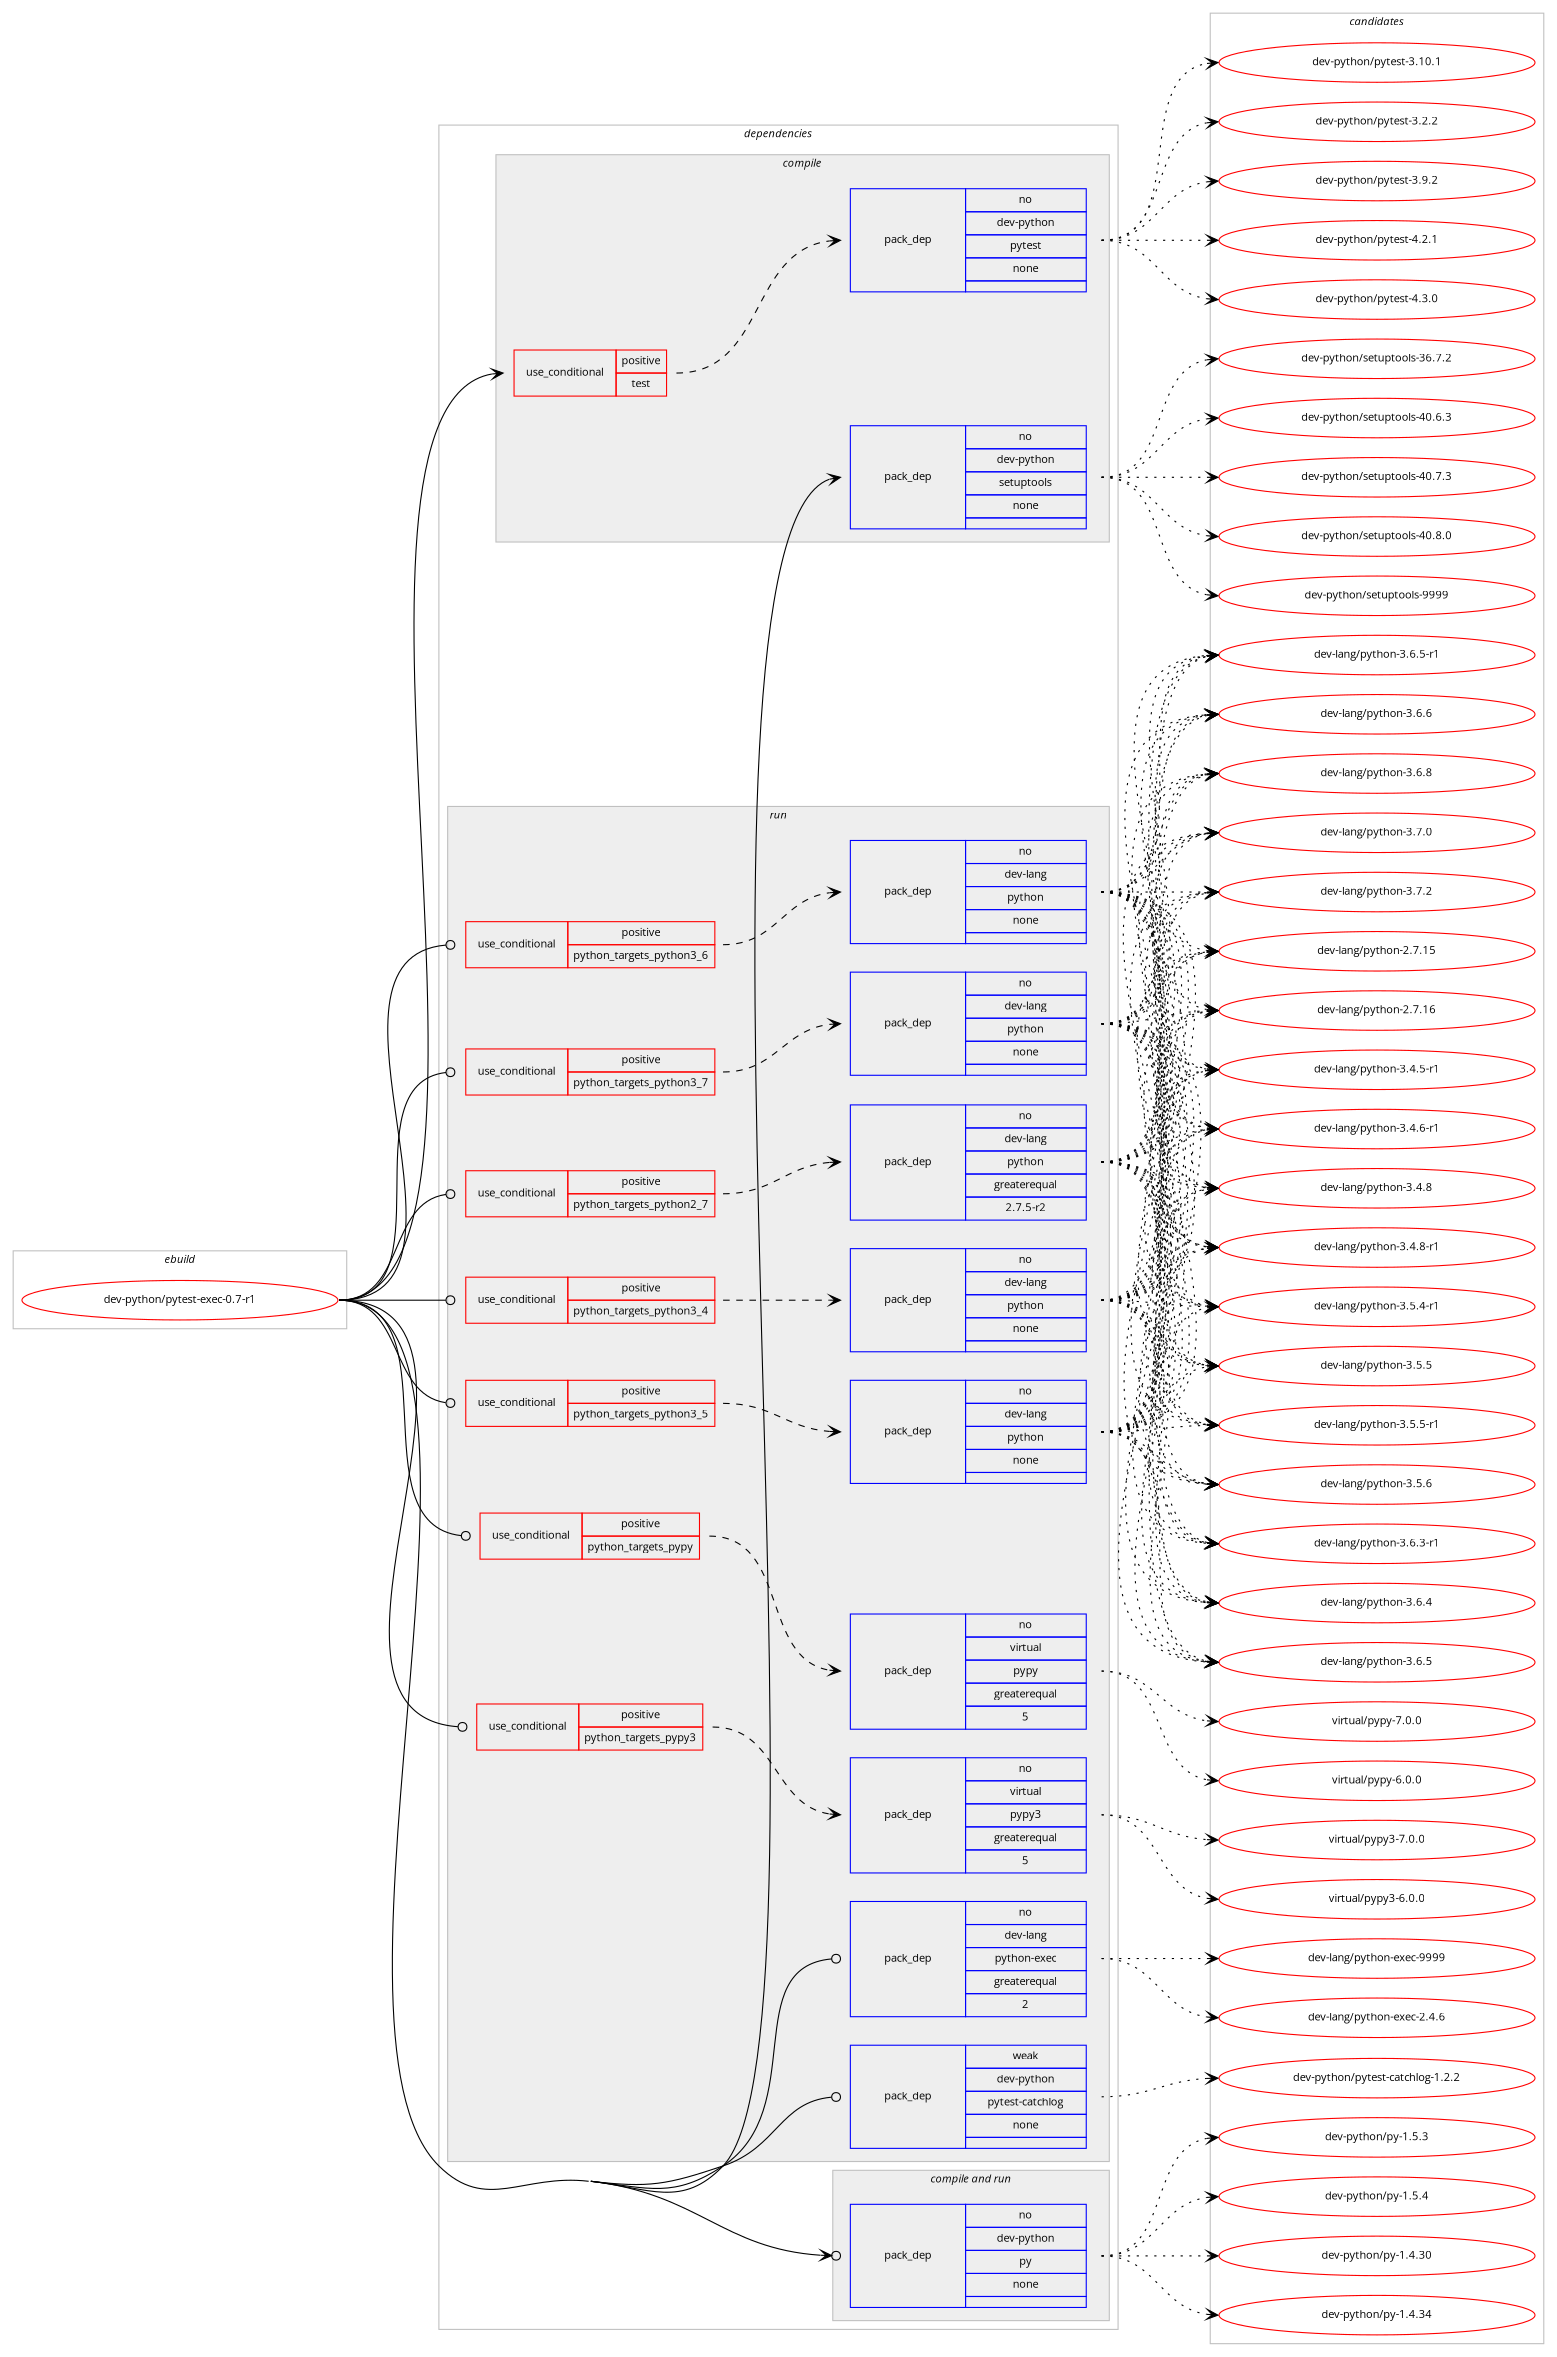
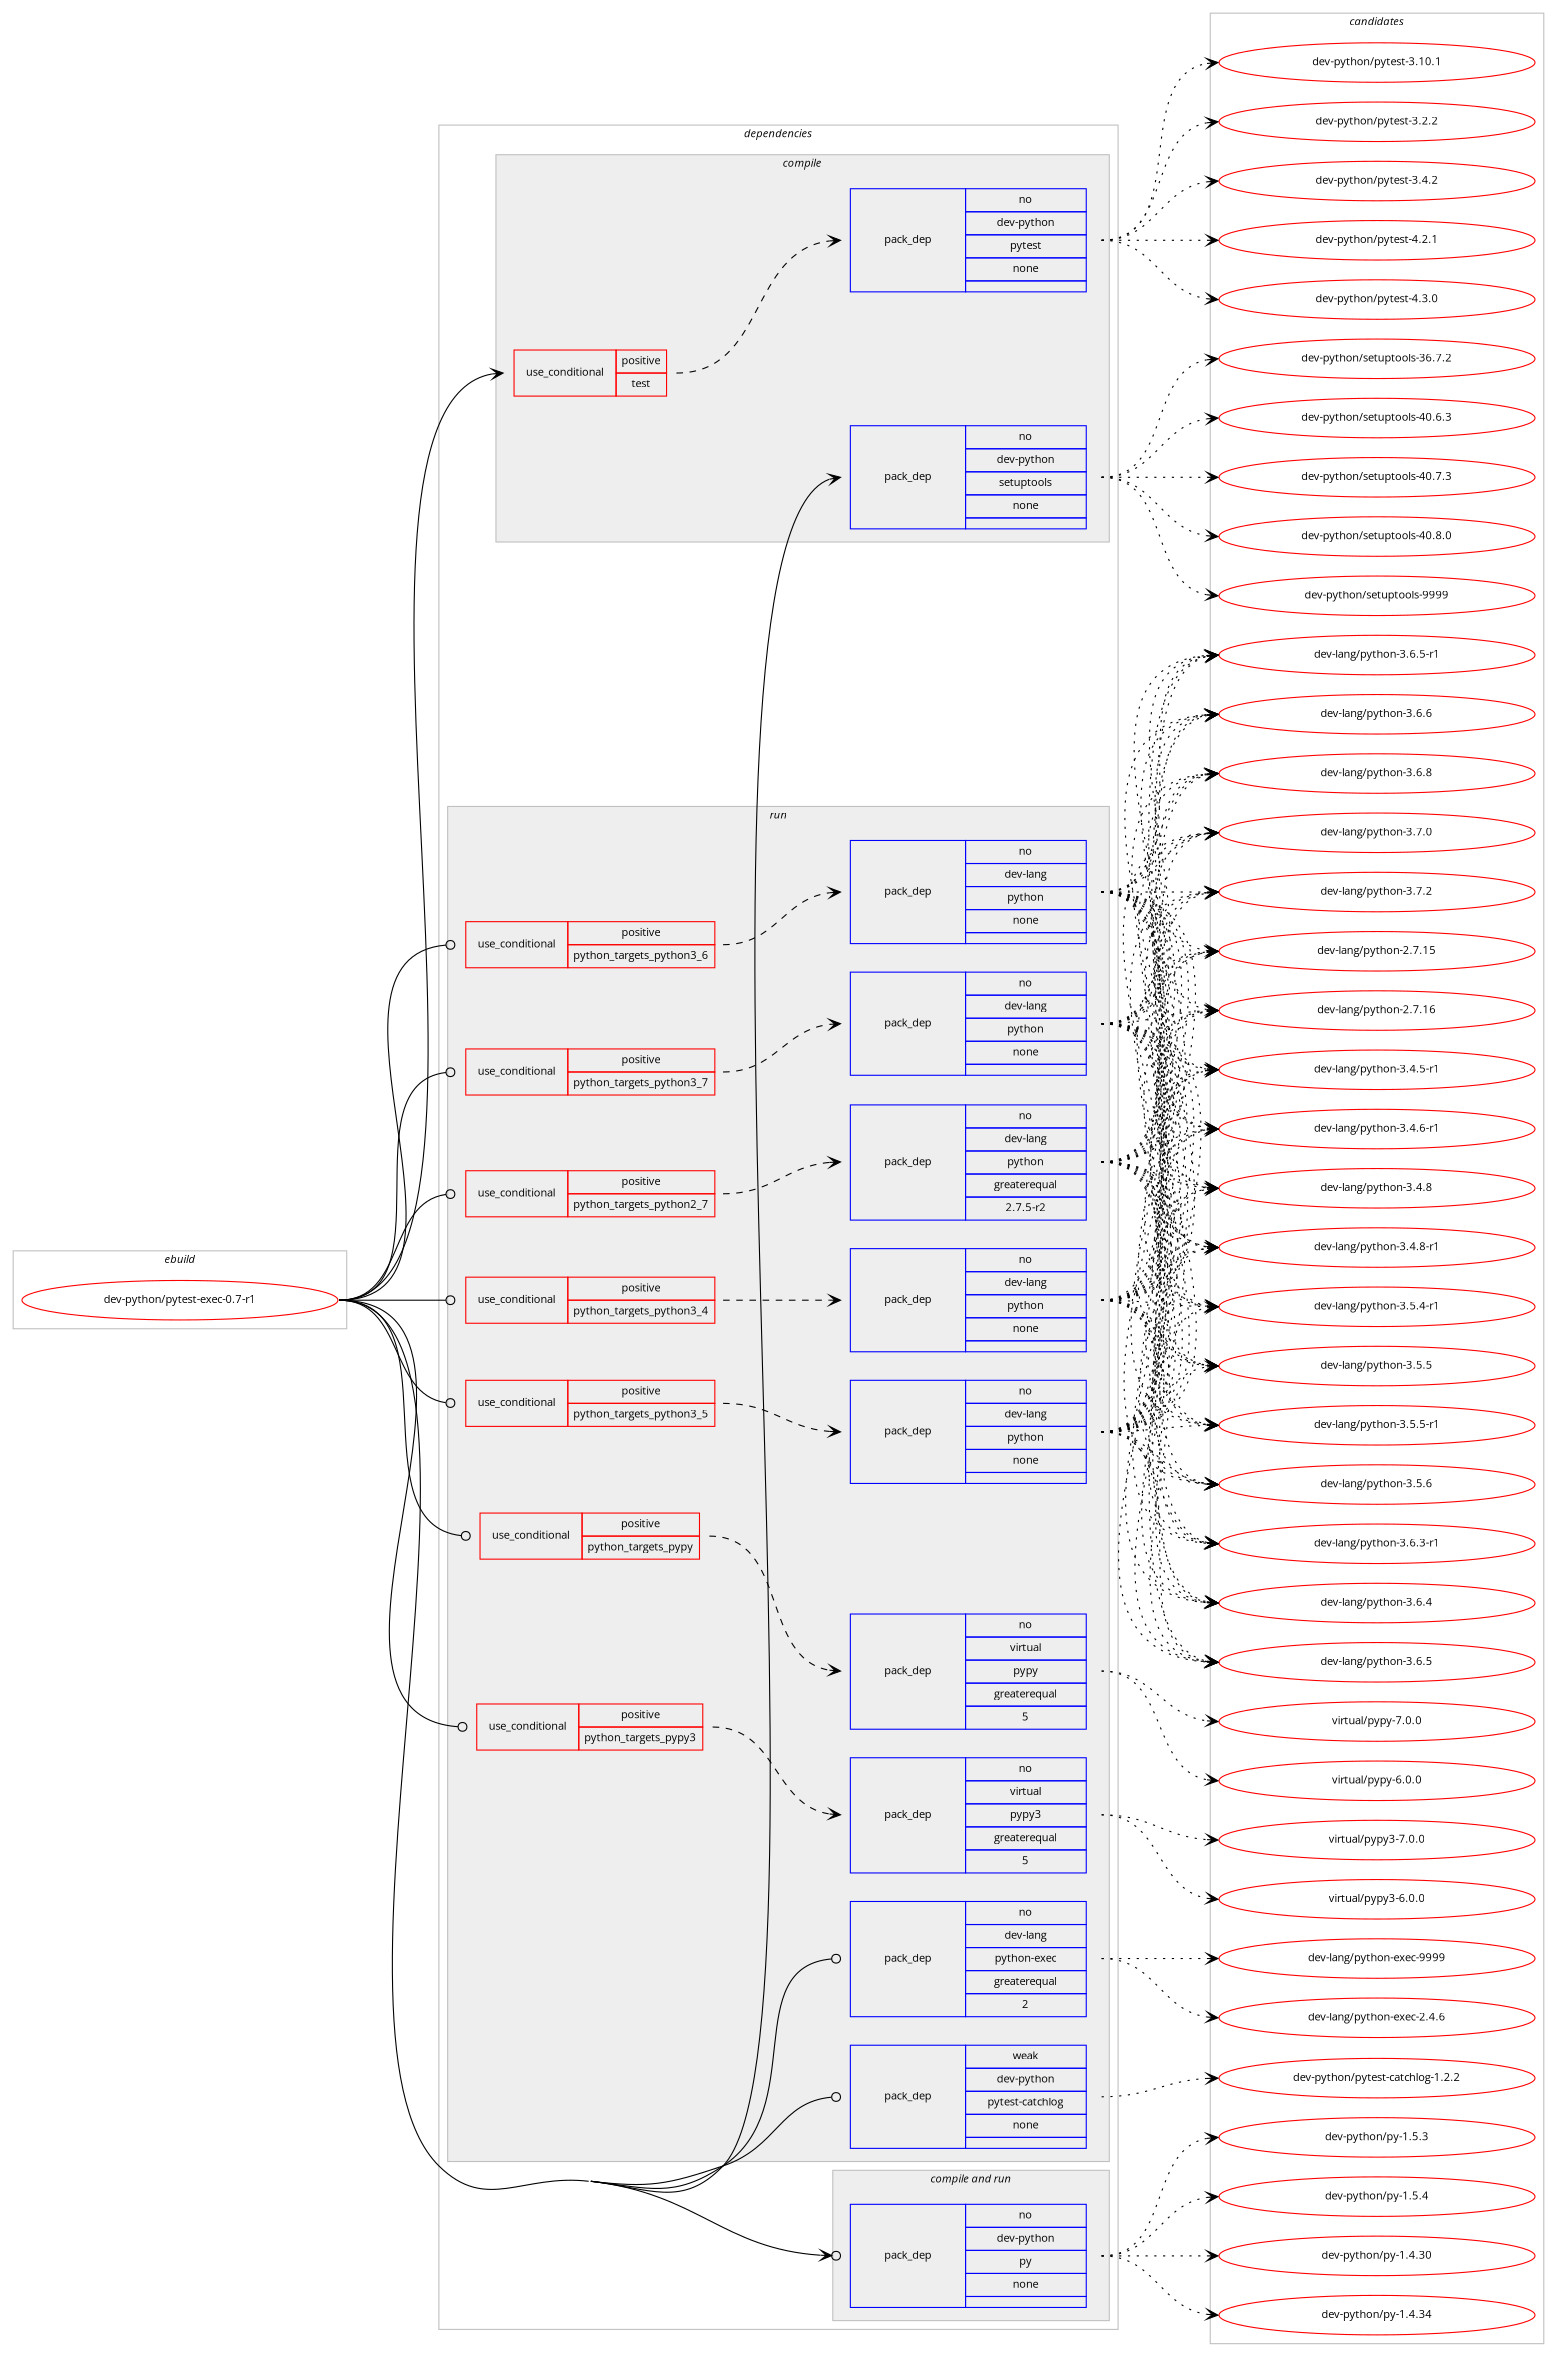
(1377, 181) -> (1377, 181)
